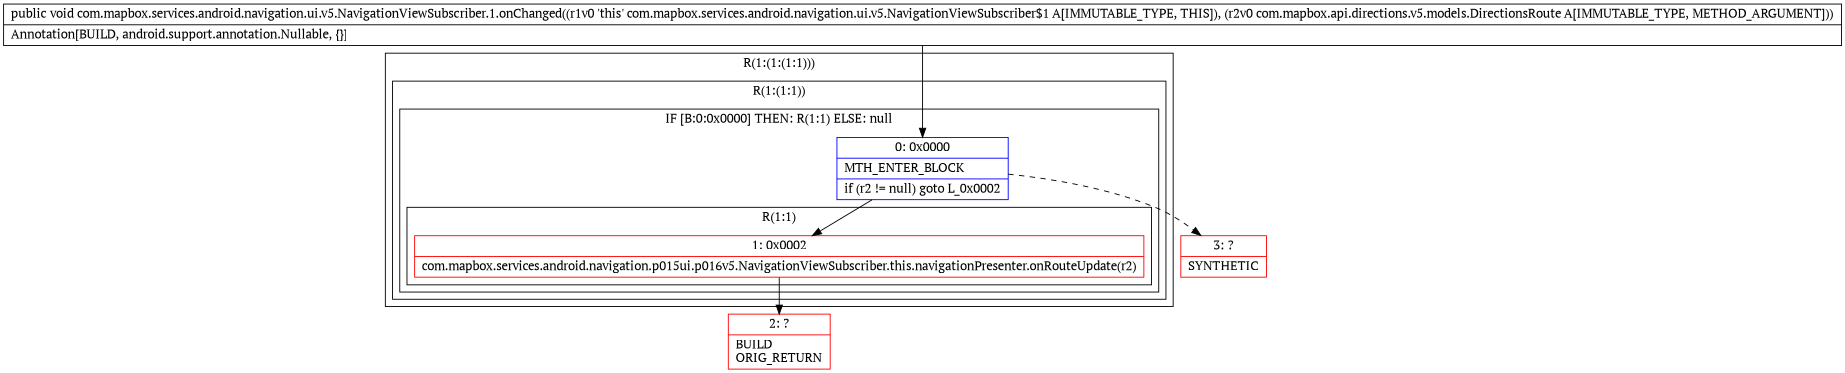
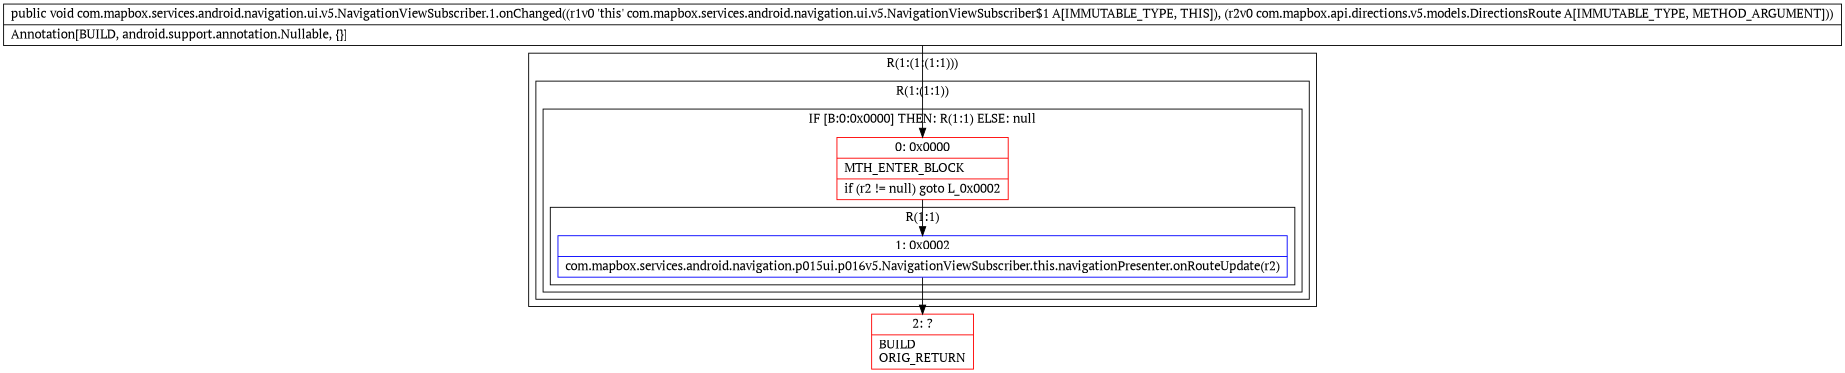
(923, 169) -> (923, 169)
(779, 256) -> (923, 256)
(1224, 256) -> none
